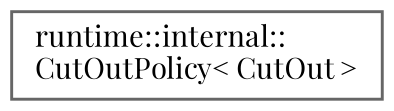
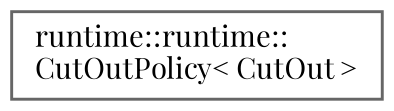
(197, 55) -> (197, 55)
